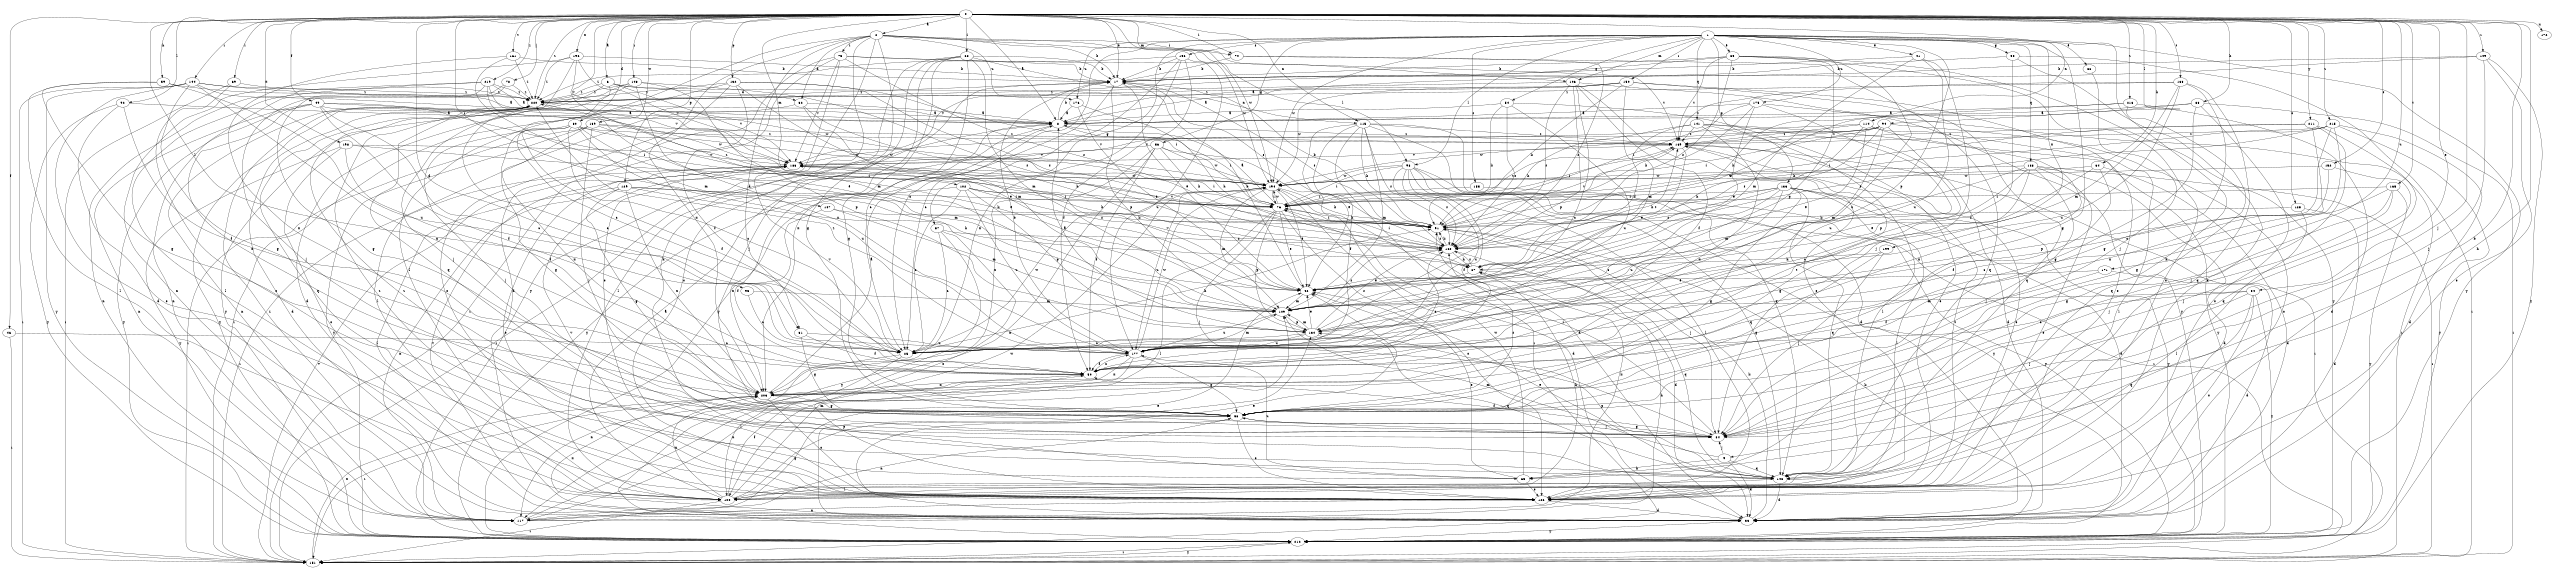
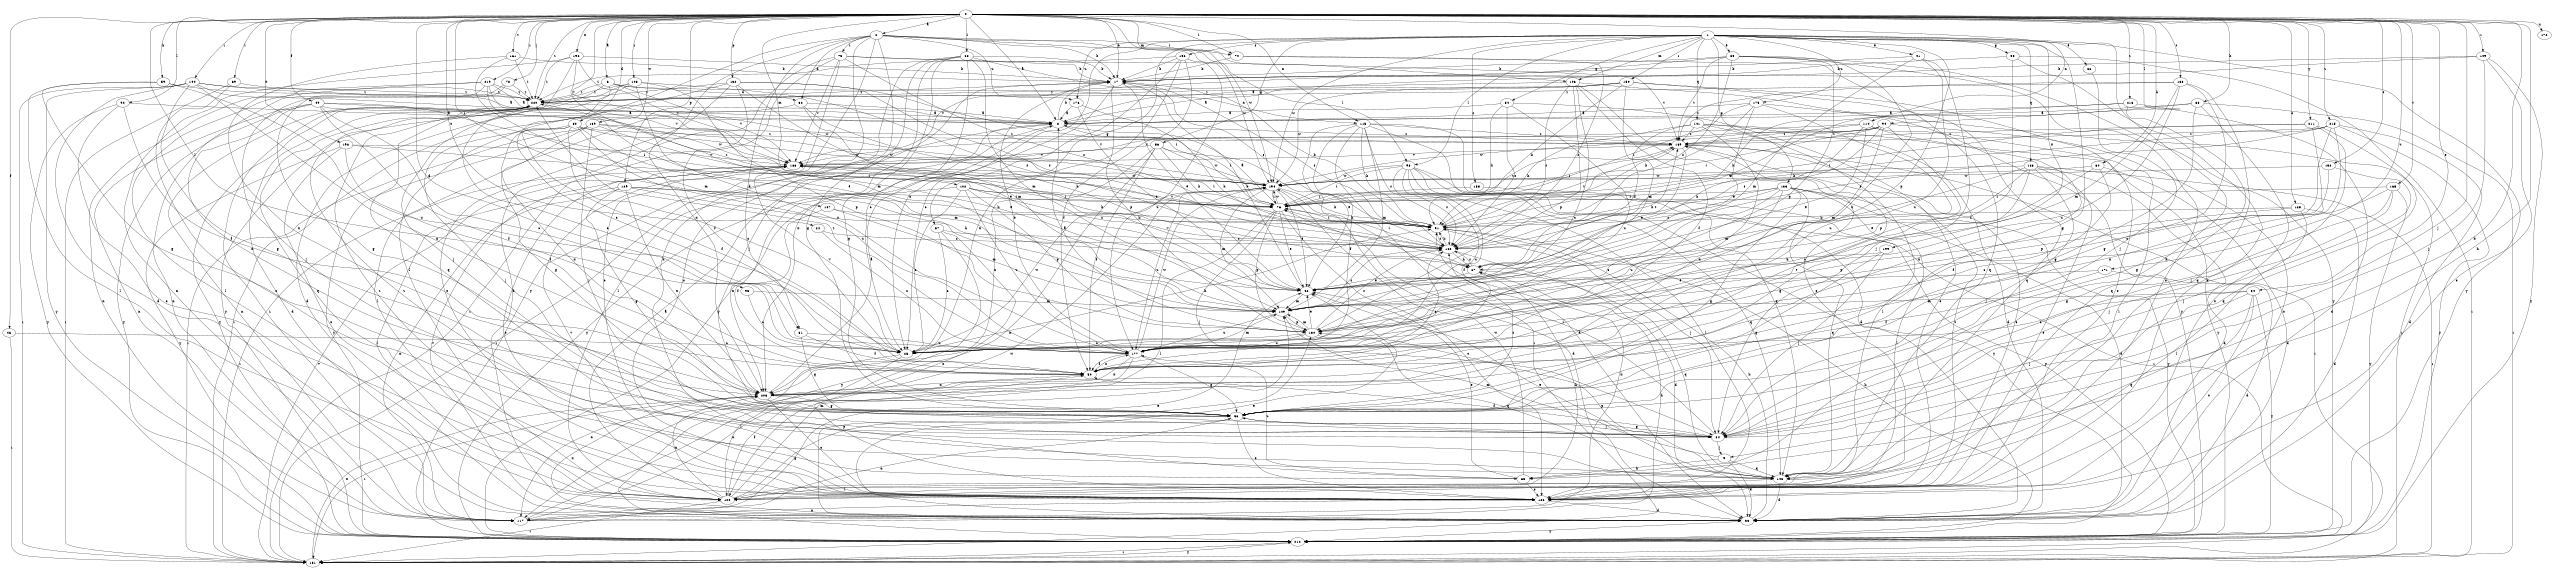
none -> (818, 228)
none -> (1829, 268)
(1721, 449) -> (1718, 447)
